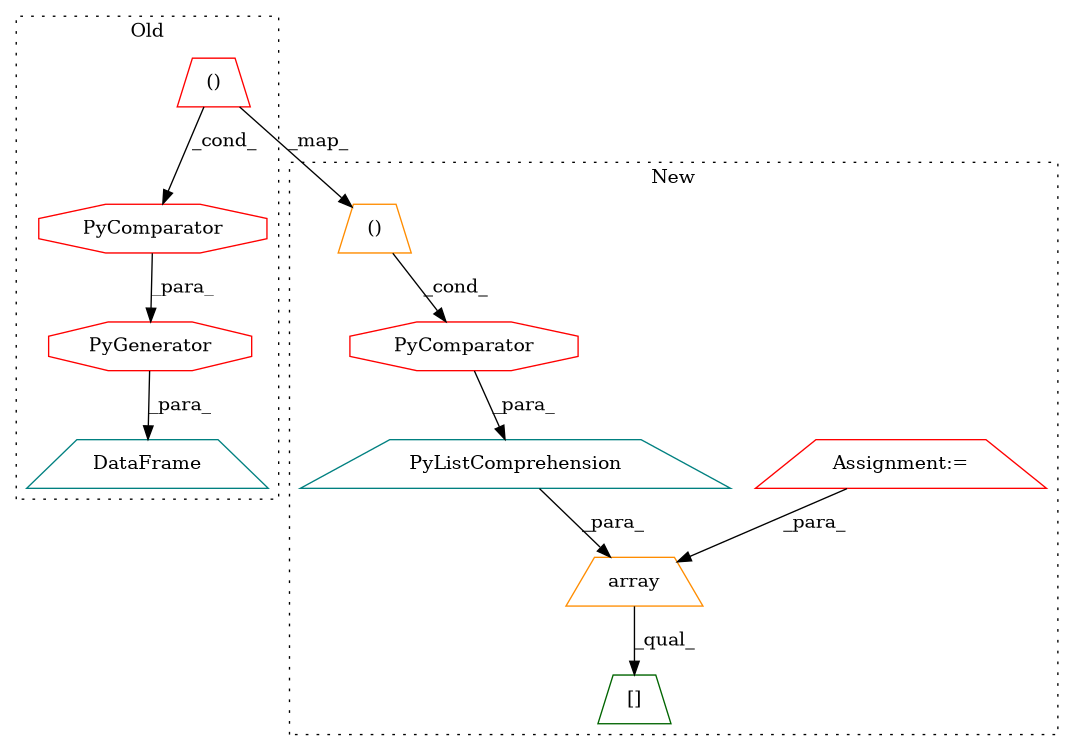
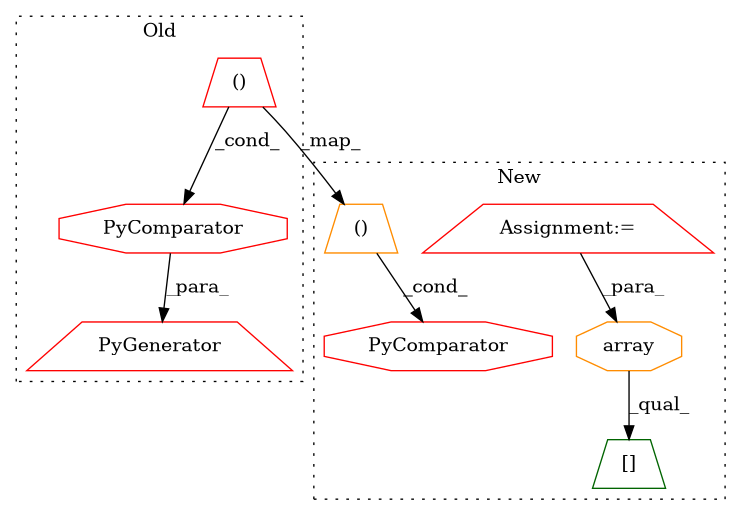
(150, 346) -> (160, 346)
(147, 464) -> none
(515, 464) -> none
(634, 582) -> (629, 346)
